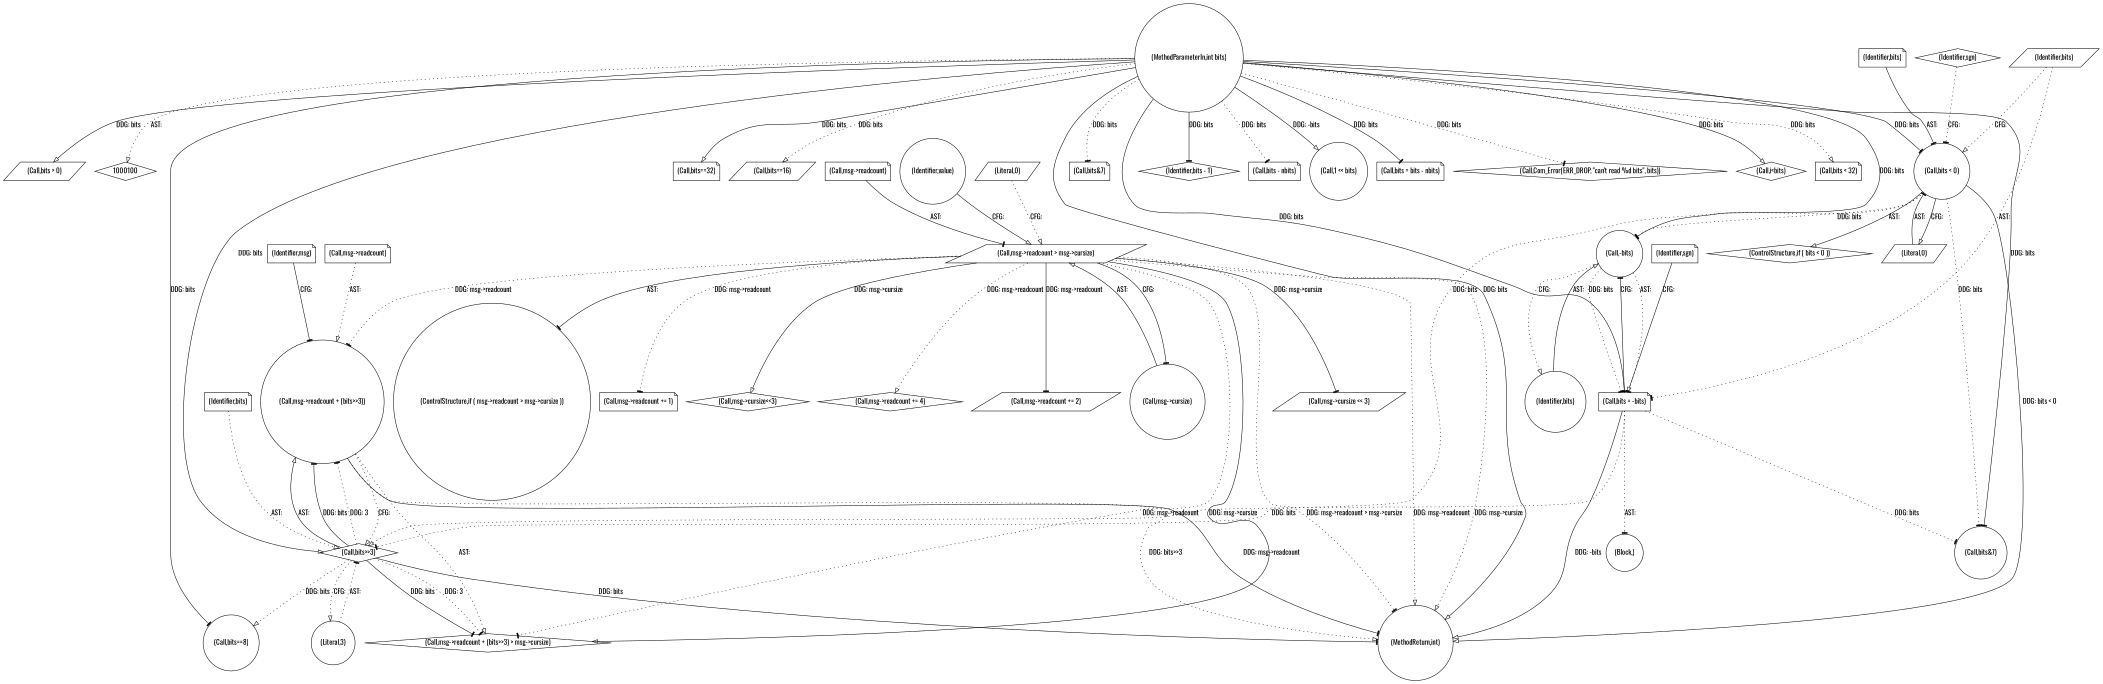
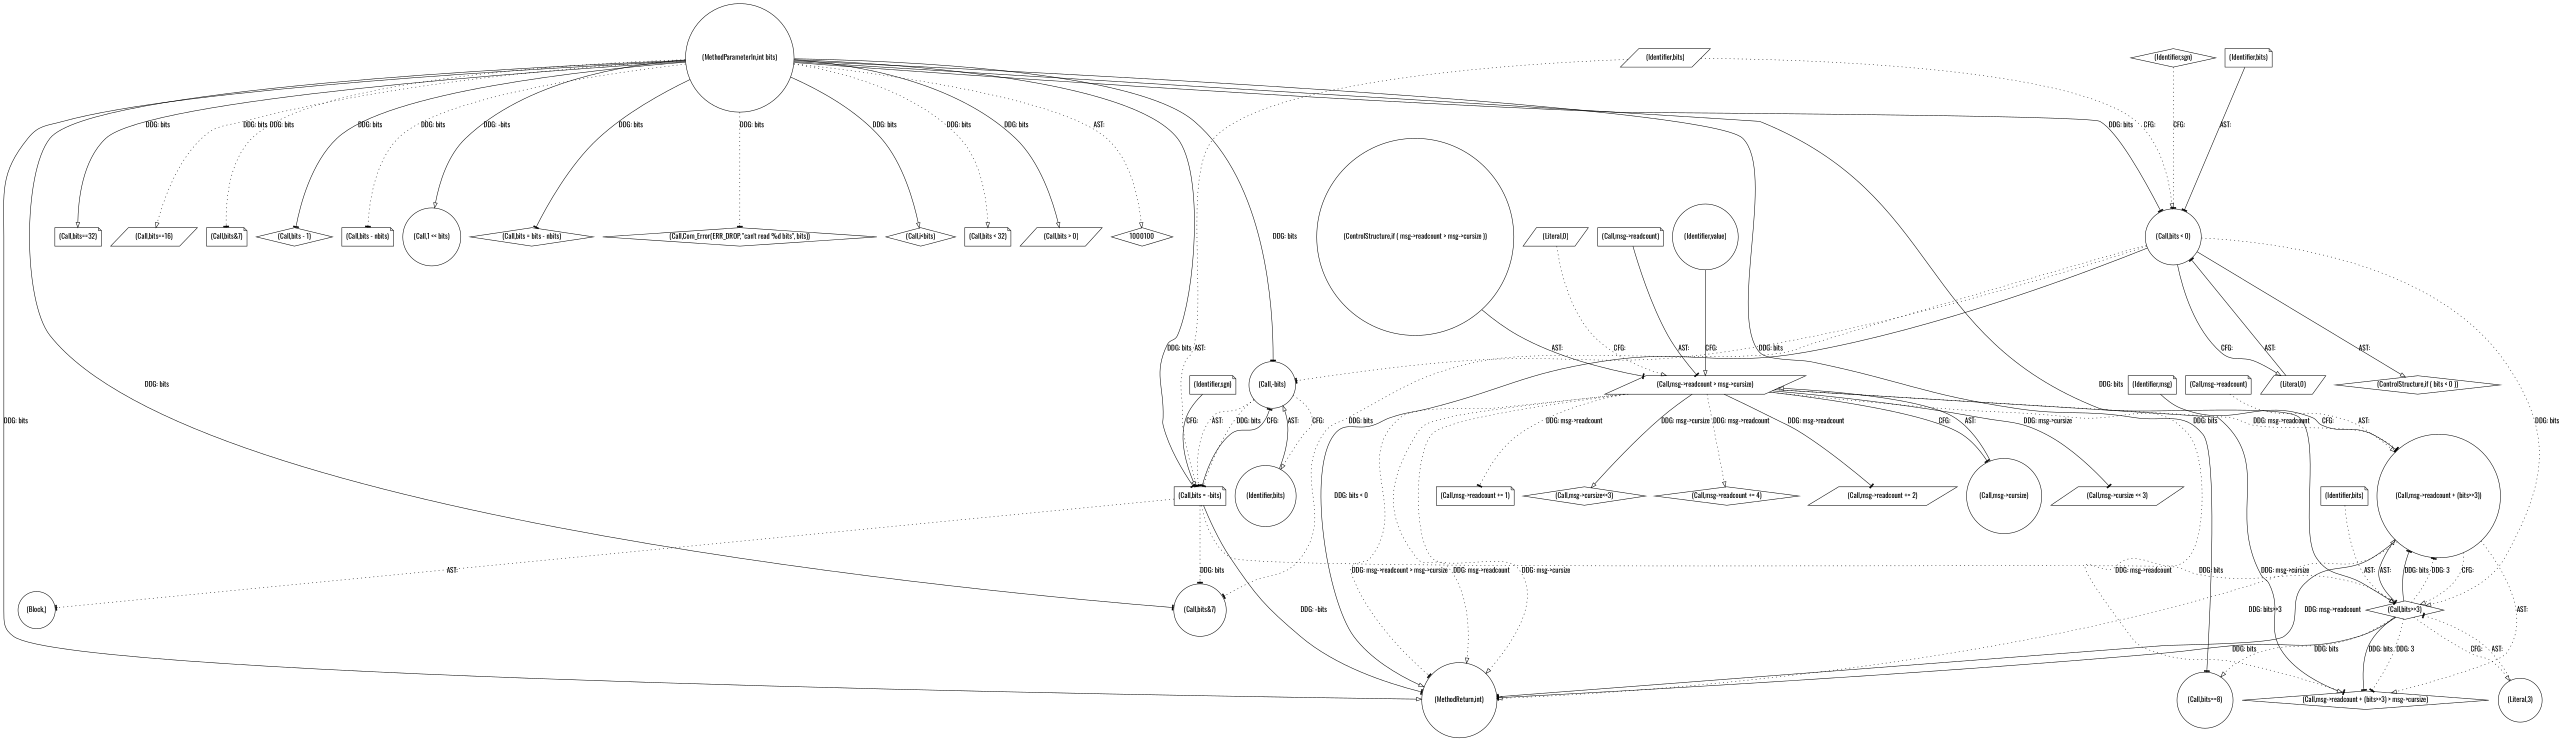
(1189, 171) -> (294, 237)
(1410, 171) -> (532, 237)
(755, 270) -> (1553, 352)
(1567, 550) -> (1288, 626)
